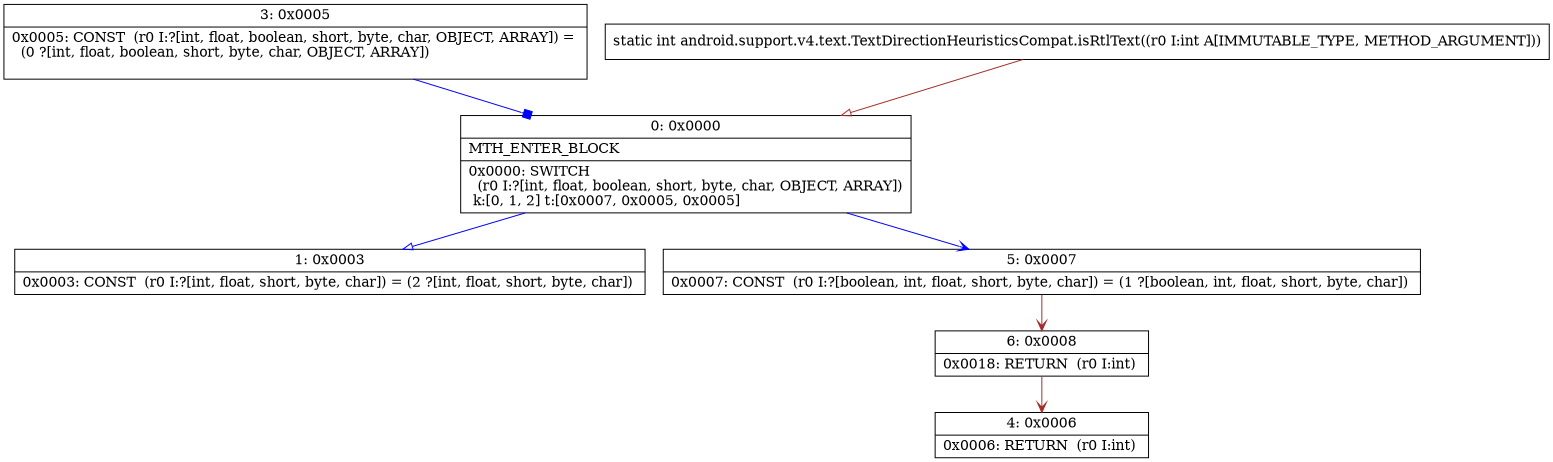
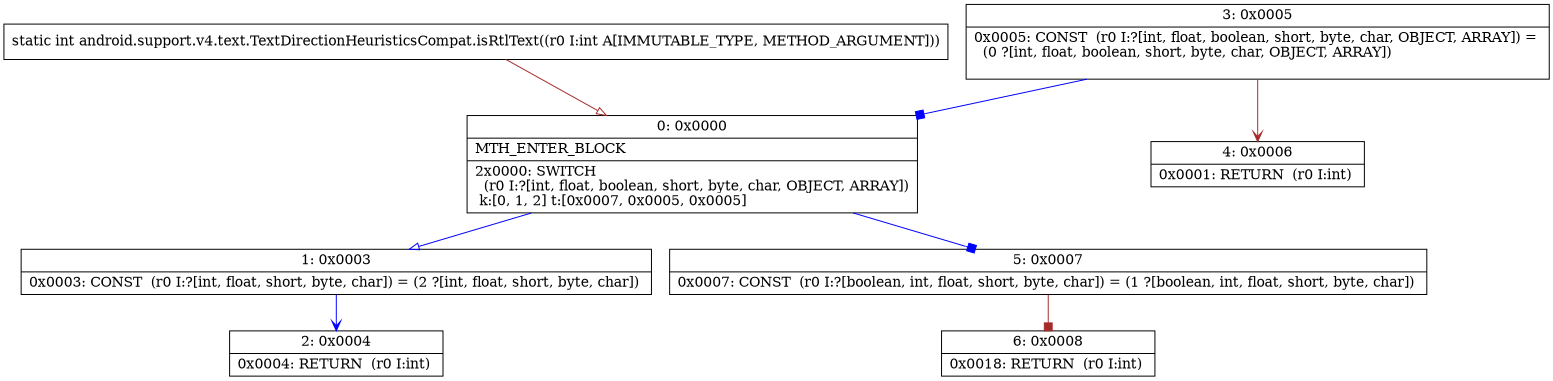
(534, 172) -> (540, 172)
(903, 230) -> (909, 230)
(1042, 308) -> (1048, 308)
none -> (336, 354)
(1042, 389) -> (1258, 105)
(1042, 446) -> (1258, 175)
